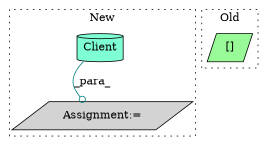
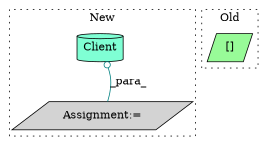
(73, 79) -> (111, 85)
